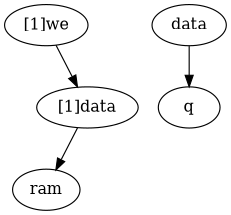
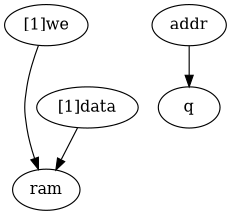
(189, 25) -> (189, 25)
(64, 61) -> (25, 102)
